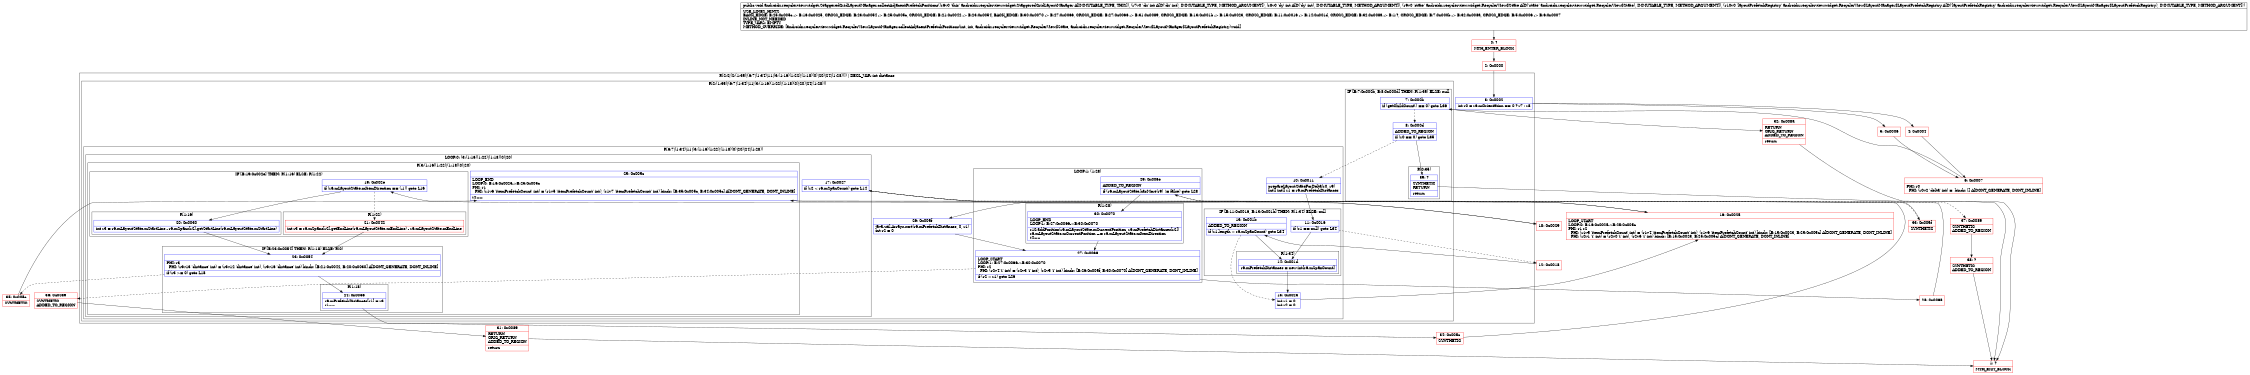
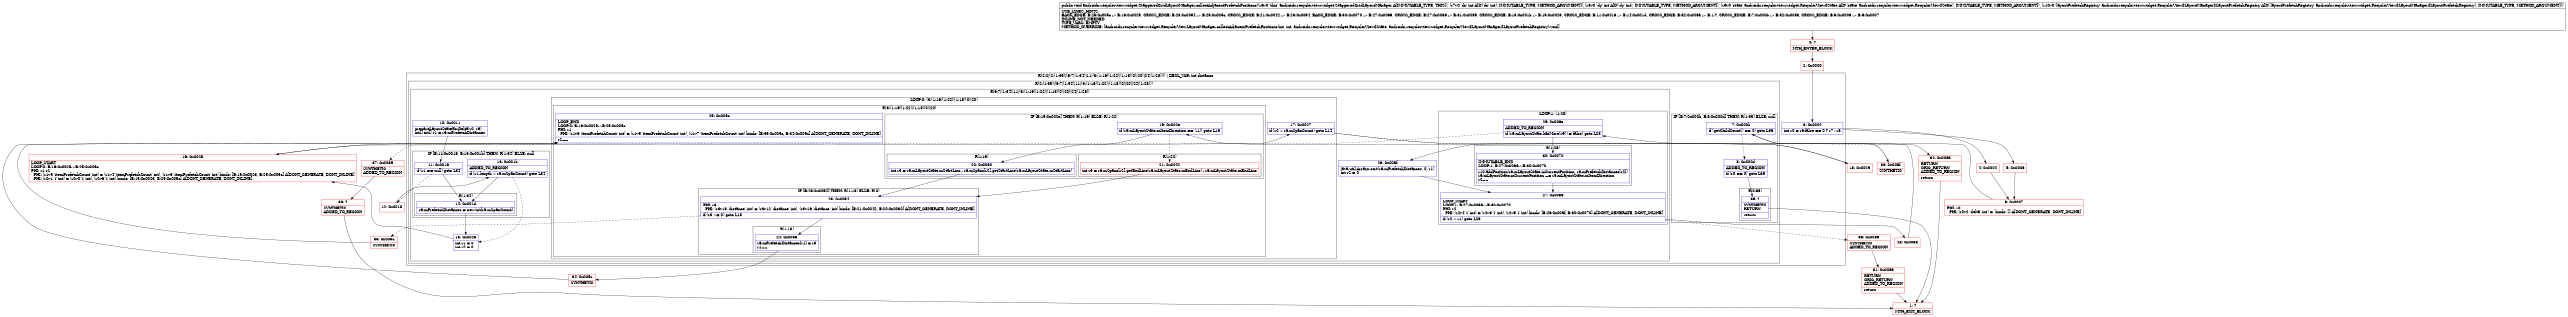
(1494, 106) -> (1812, 131)
(1359, 159) -> none
(1041, 220) -> (1496, 162)
